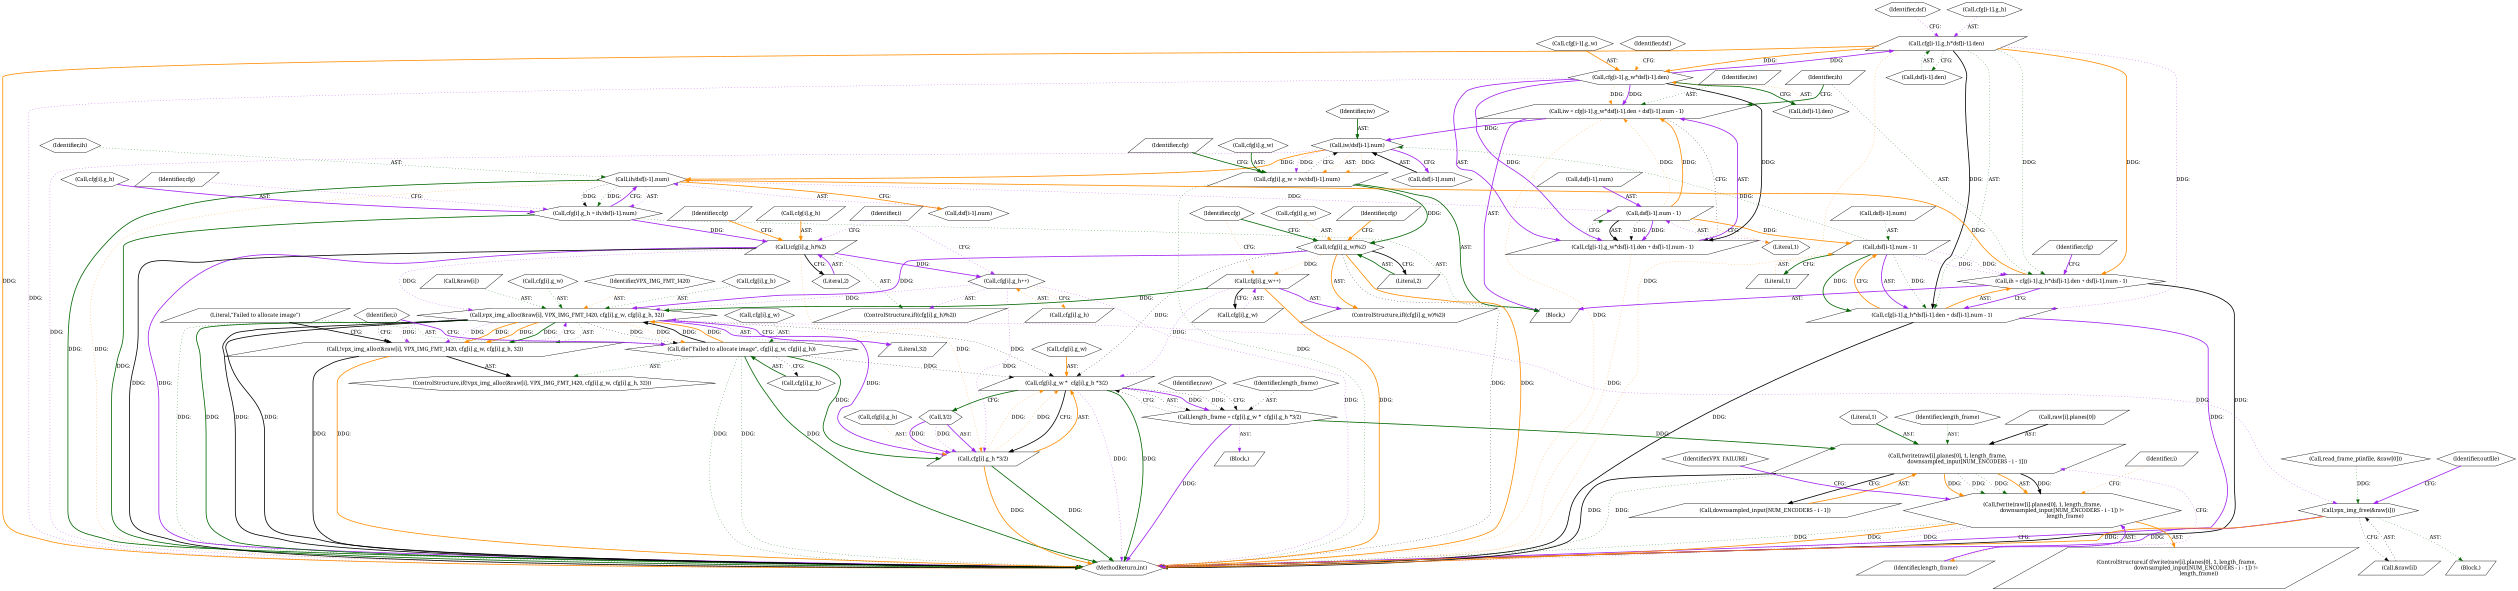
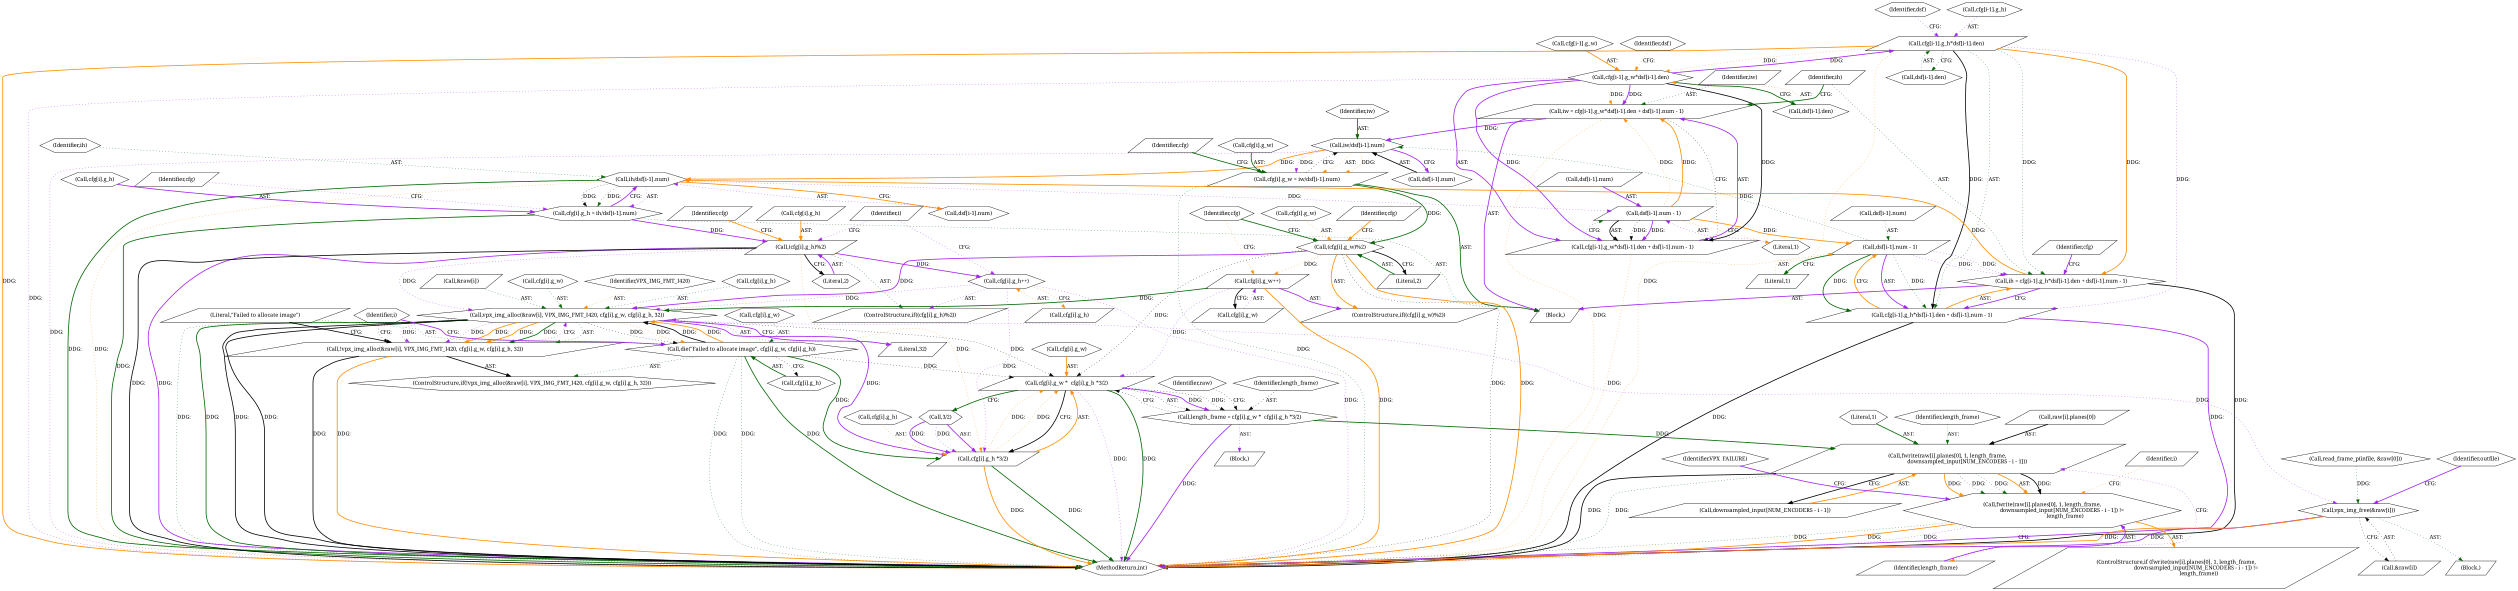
(1771, 57) -> (1771, 57)
